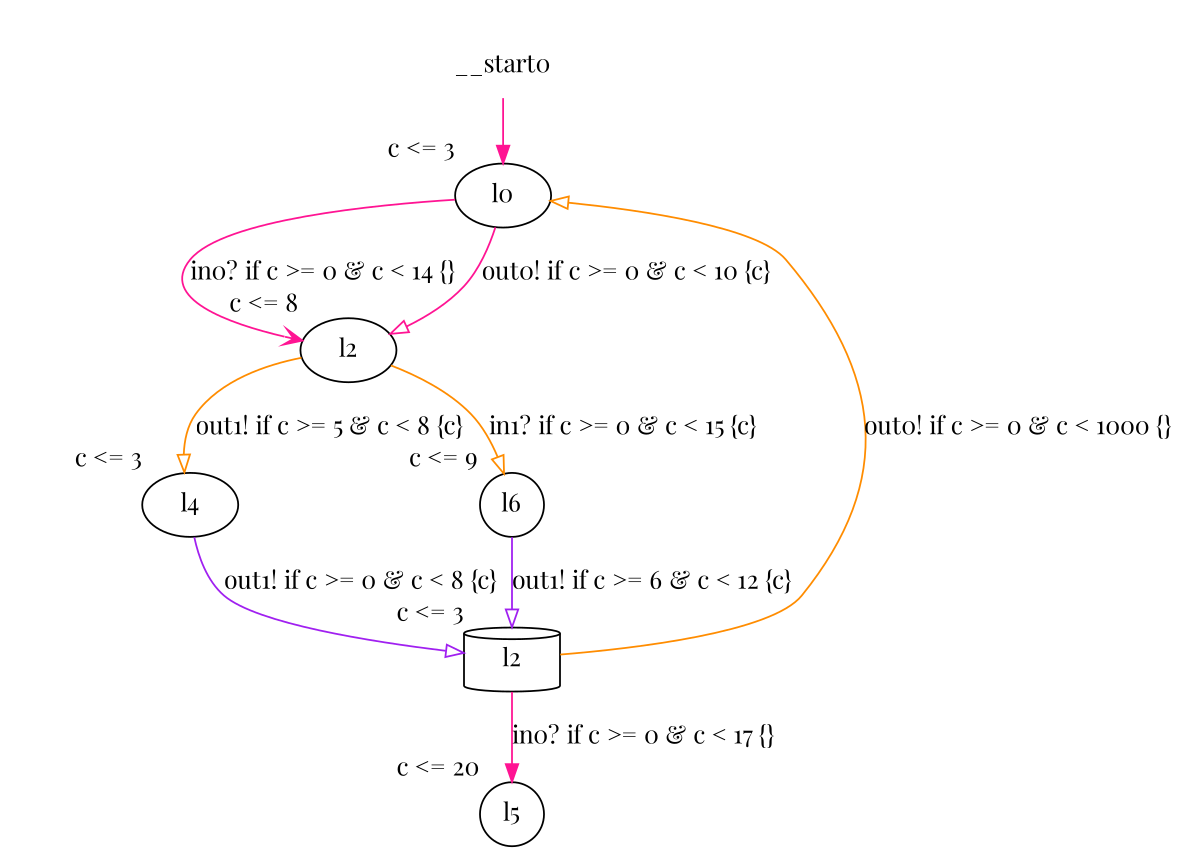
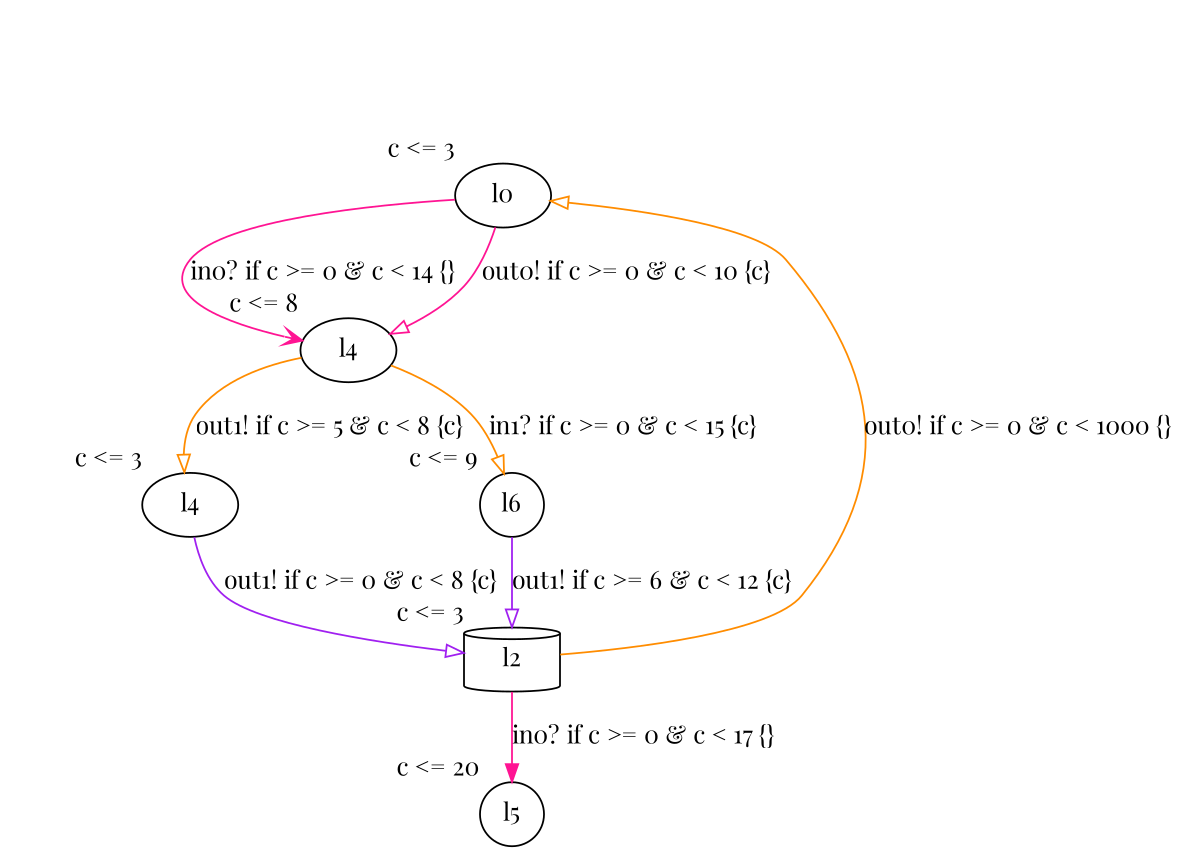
(503, 66) -> none
(348, 350) -> (348, 350)
